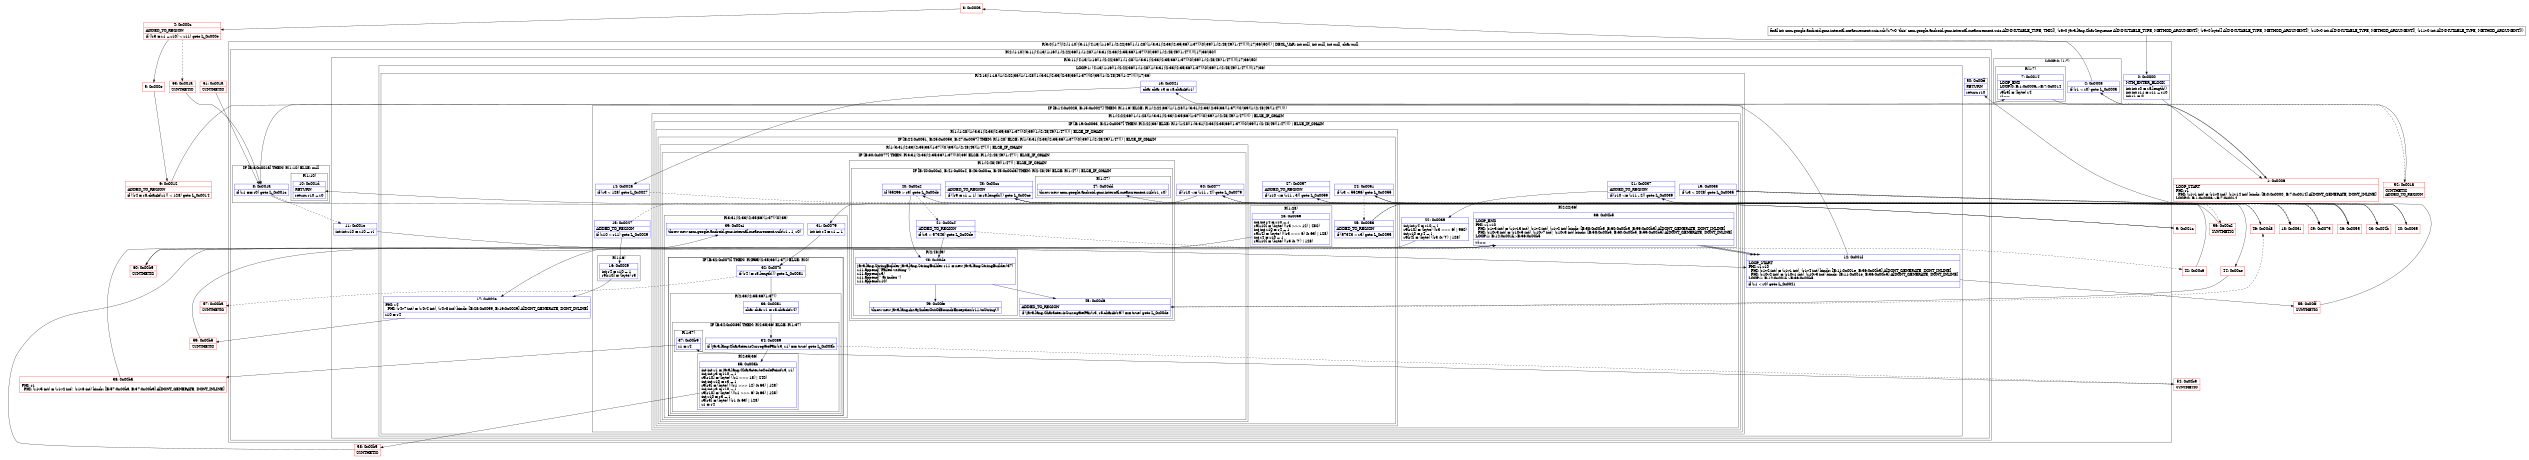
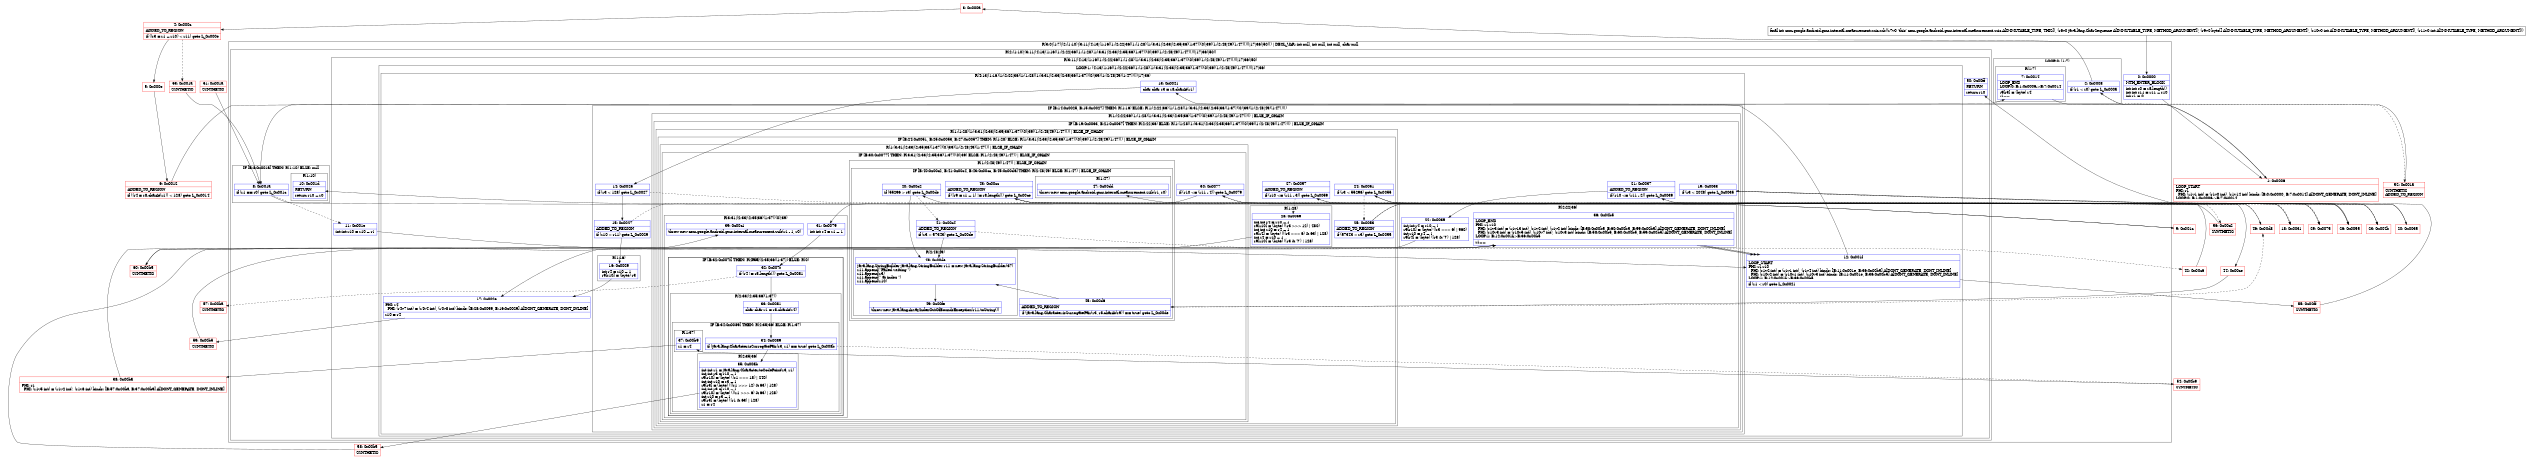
none -> (622, 207)
(1023, 291) -> (1029, 292)
